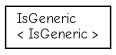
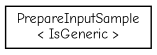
(58, 27) -> (78, 27)
